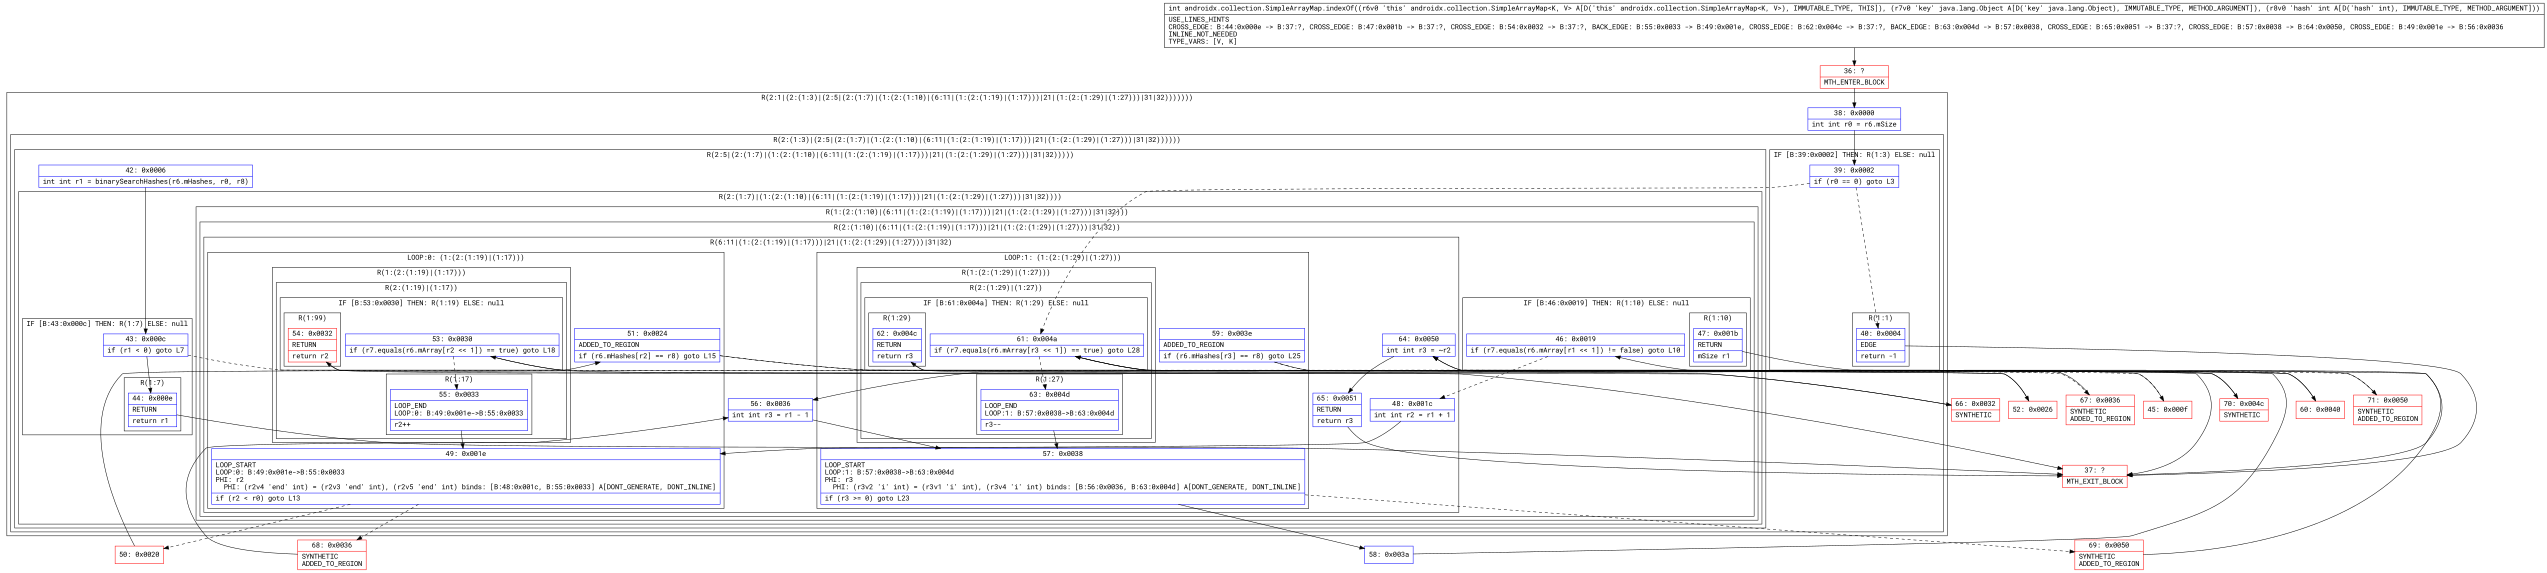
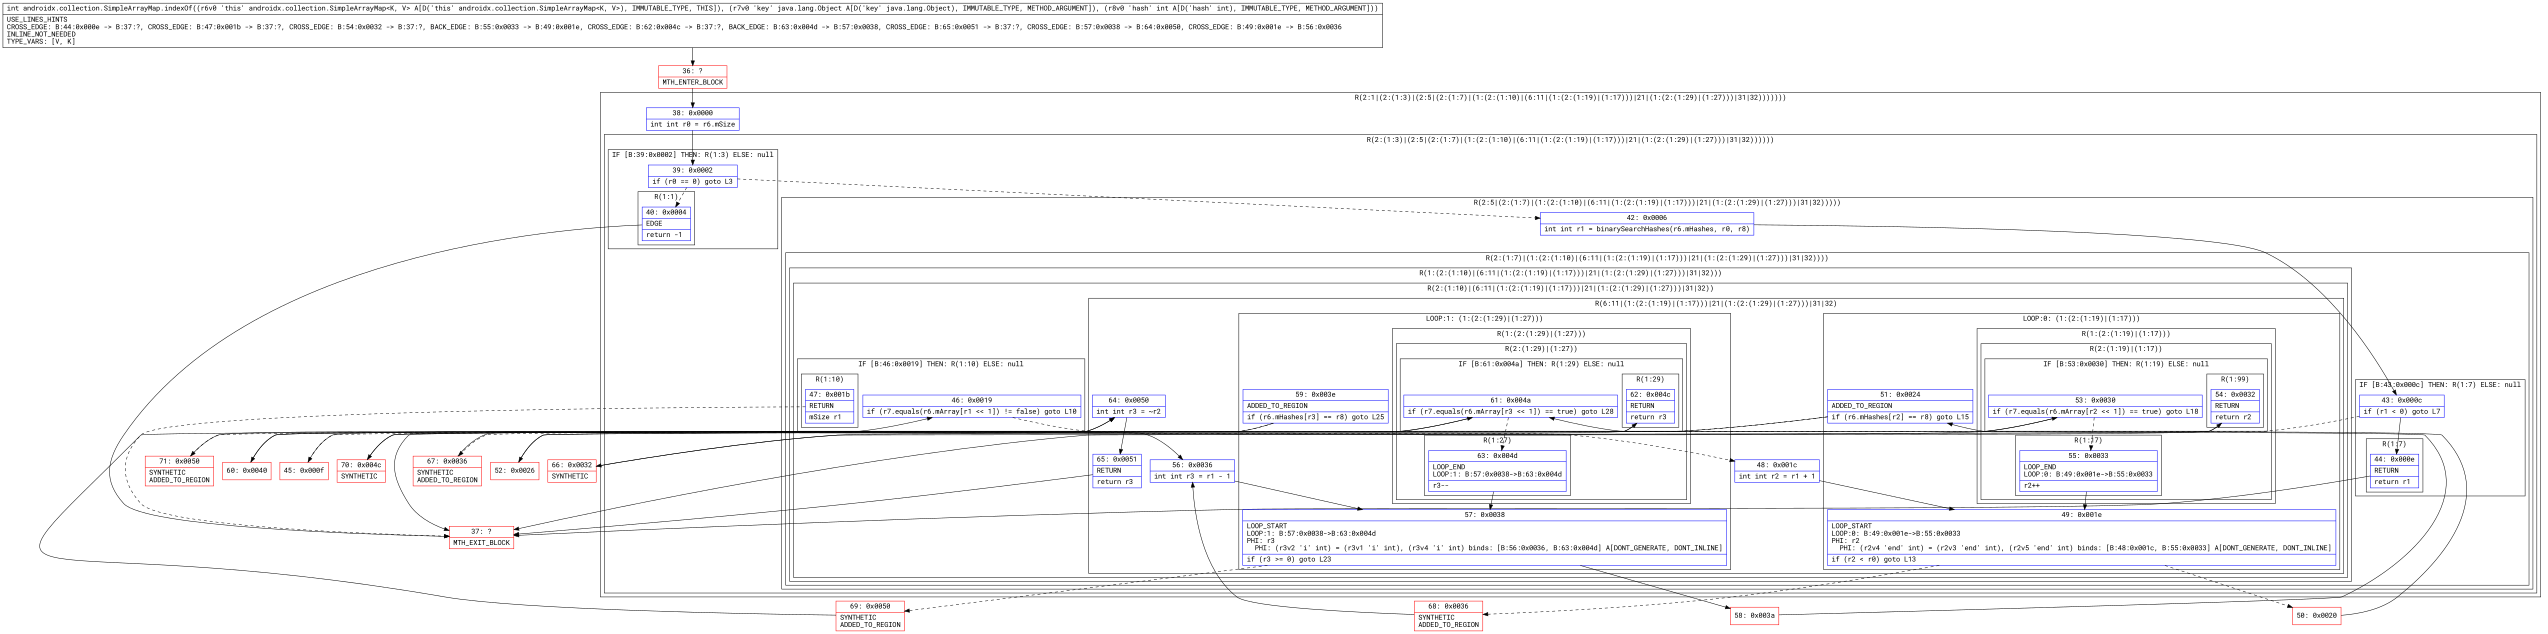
(1390, 189) -> (1176, 200)
(312, 345) -> (2235, 406)
(2396, 453) -> (281, 418)
(1389, 555) -> (1755, 616)
